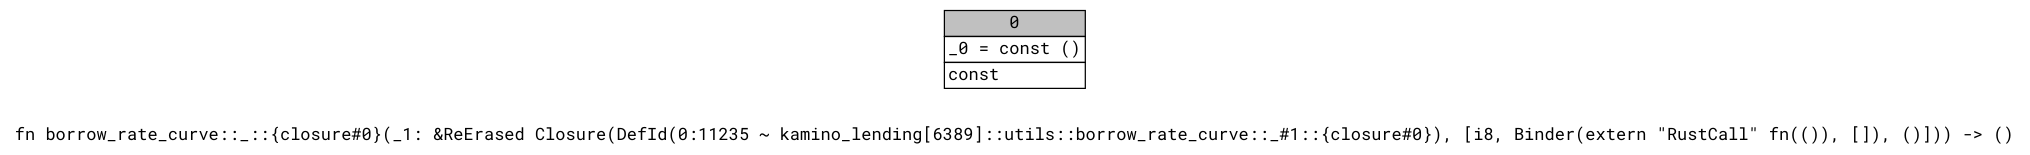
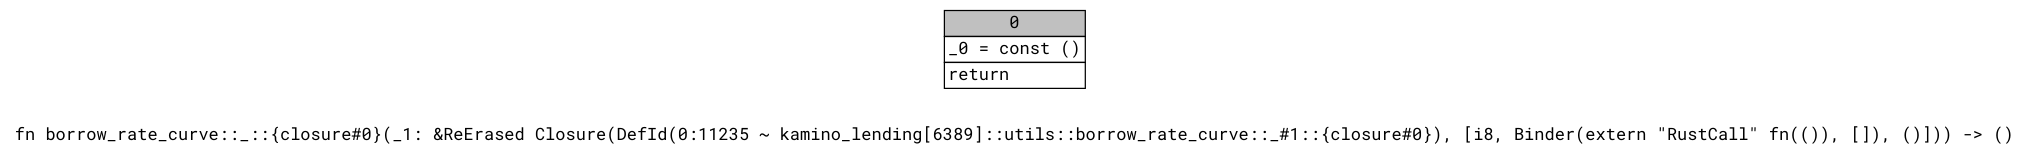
(974, 75) -> (979, 75)
